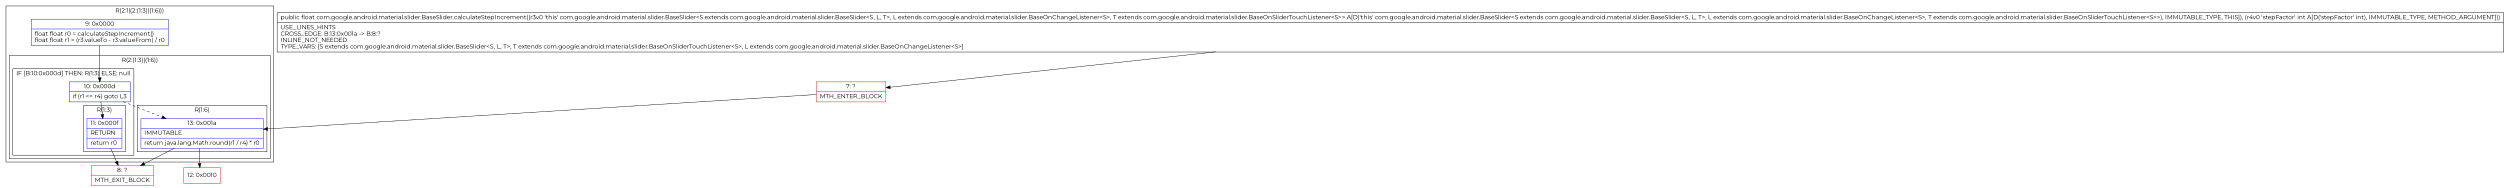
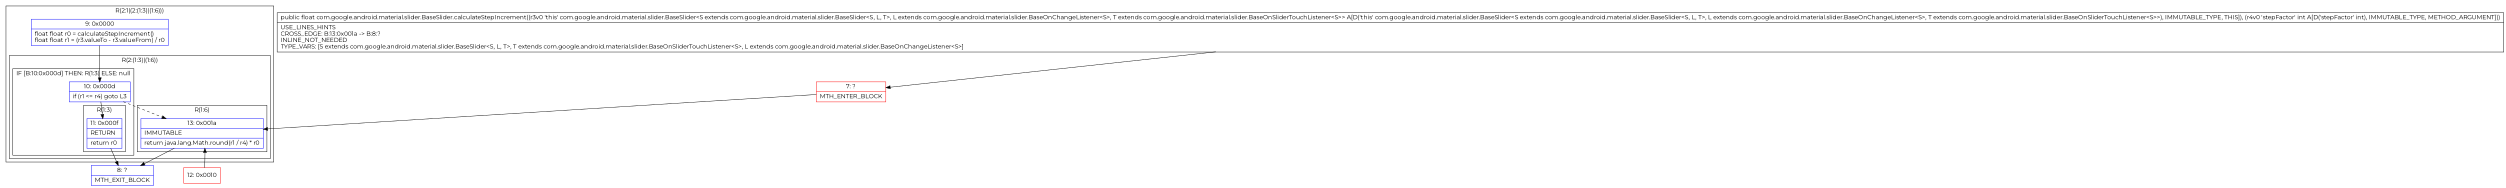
(199, 156) -> (205, 160)
(122, 175) -> (122, 175)
